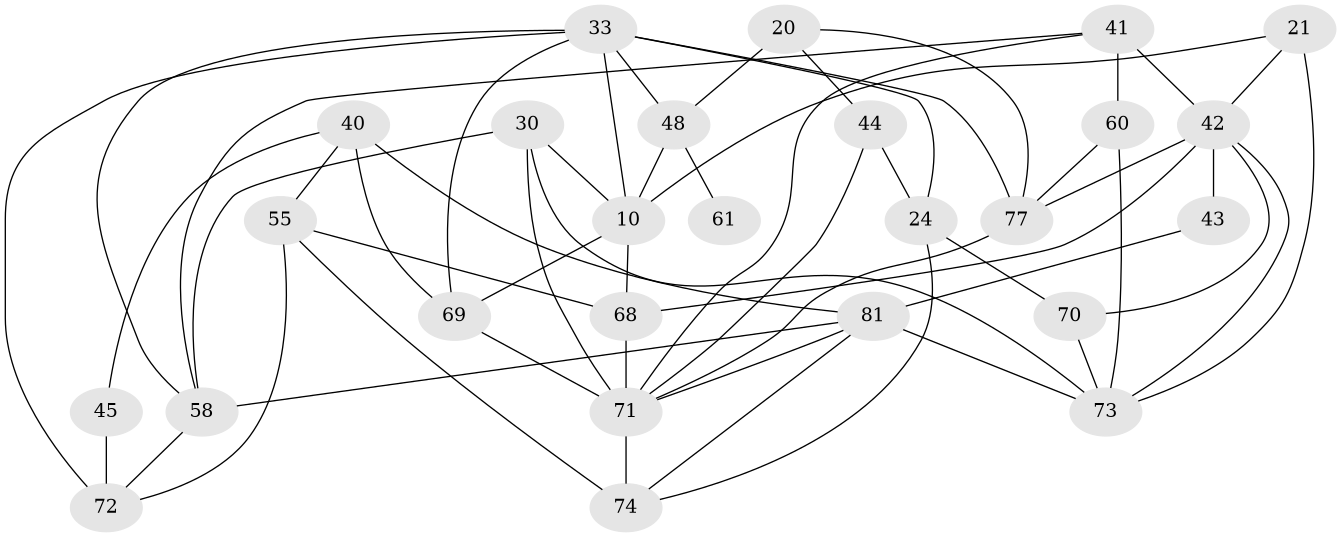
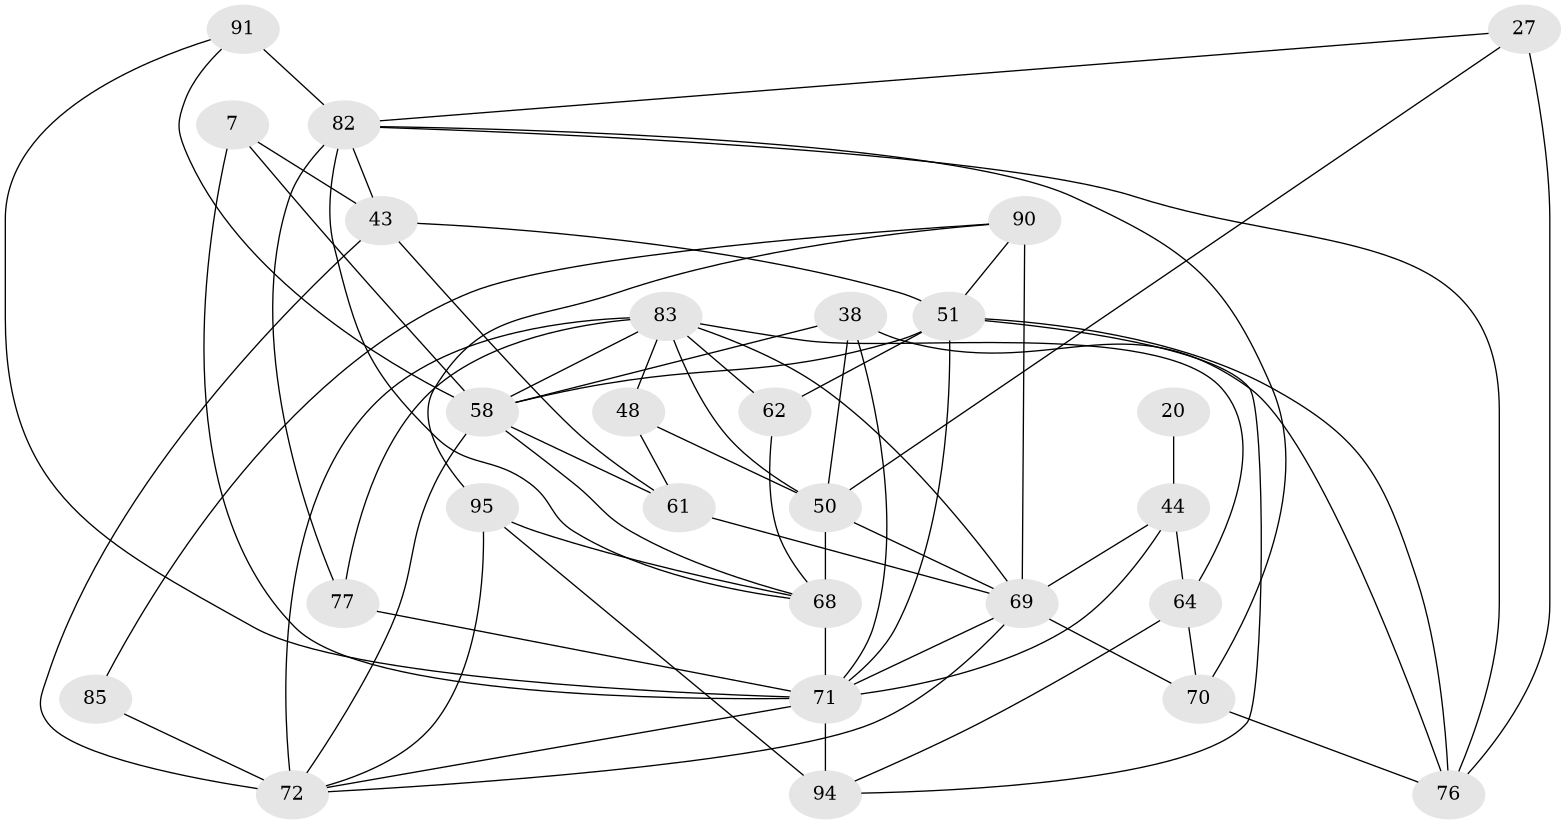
(601, 29) -> (666, 316)
(1118, 29) -> (243, 29)
(1300, 29) -> (1525, 29)
(729, 77) -> none
(989, 78) -> none
none -> (233, 125)
(354, 125) -> (1025, 221)
(528, 125) -> (851, 316)
(1118, 125) -> none
(1214, 125) -> (344, 125)
(280, 221) -> (482, 508)
(629, 221) -> (825, 508)
(921, 221) -> (1186, 603)
(873, 316) -> (949, 316)
none -> (519, 374)
(106, 412) -> (96, 699)
none -> (775, 412)
(1106, 412) -> (1449, 795)
none -> (581, 460)
(626, 508) -> (825, 795)
none -> (636, 534)
none -> (104, 554)
none -> (851, 556)
none -> (1098, 556)
none -> (1120, 656)
none -> (559, 747)
none -> (685, 762)
